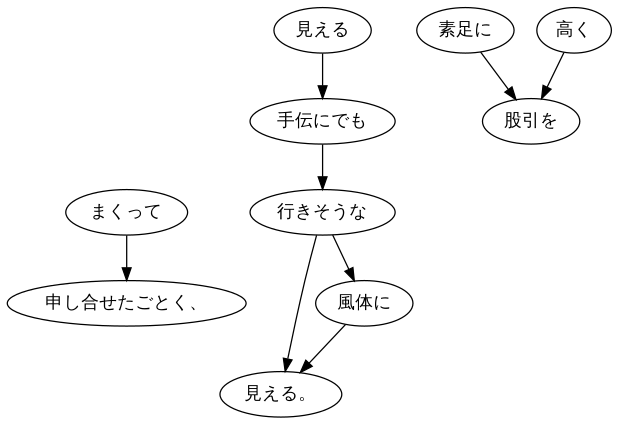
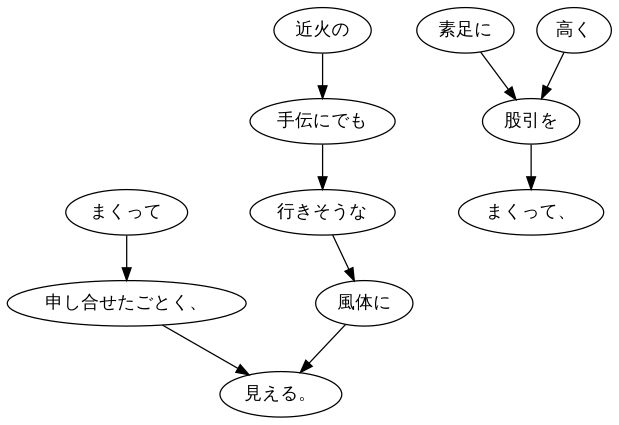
(323, 30) -> (323, 30)
none -> (531, 212)
(301, 297) -> (200, 347)
